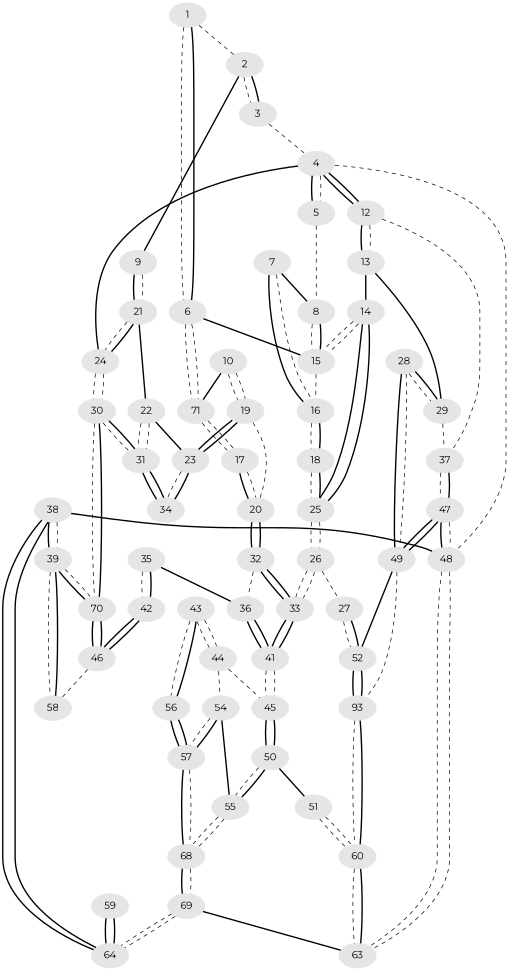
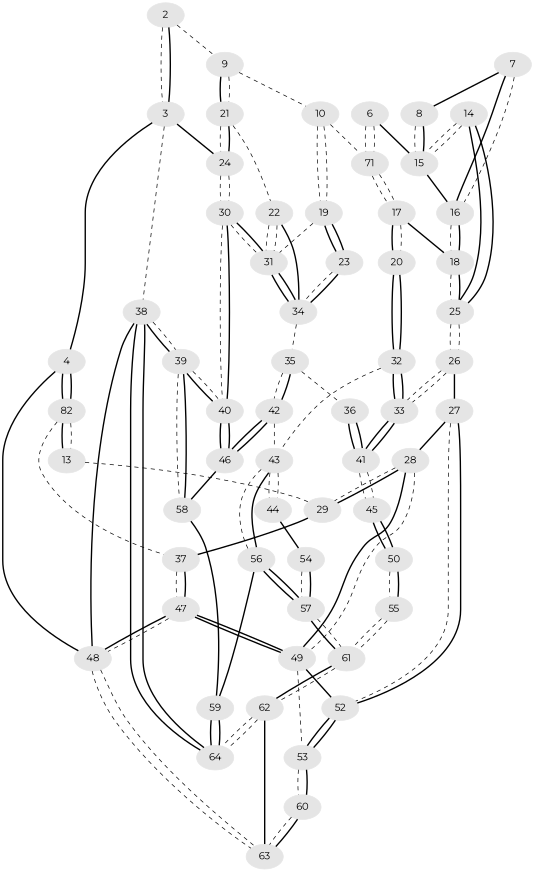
(188, 15) -> none
none -> (273, 89)
(287, 139) -> (85, 223)
(189, 168) -> (195, 40)
none -> (154, 213)
(316, 213) -> none
(366, 213) -> (67, 411)
(152, 215) -> (195, 139)
none -> (426, 238)
(366, 287) -> none
(506, 306) -> (3, 519)
(419, 331) -> (198, 475)
none -> (294, 337)
(142, 362) -> (255, 162)
(212, 386) -> (345, 139)
(316, 386) -> (437, 188)
(168, 436) -> (296, 261)
none -> (274, 436)
none -> (432, 436)
(443, 436) -> (259, 536)
(266, 459) -> (296, 238)
(196, 584) -> (320, 386)
(251, 584) -> (324, 400)
(330, 584) -> (454, 386)
none -> (217, 606)
(97, 609) -> (225, 411)
none -> (237, 641)
(75, 683) -> (203, 485)
(219, 683) -> (289, 535)
(244, 683) -> none
(358, 708) -> (302, 758)
(225, 758) -> none
(314, 807) -> none
(186, 857) -> (346, 659)
(186, 906) -> (265, 708)
